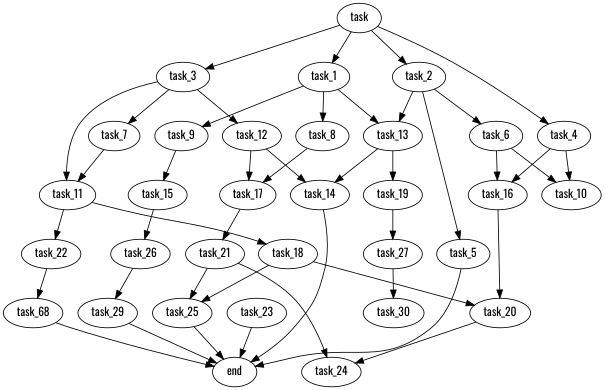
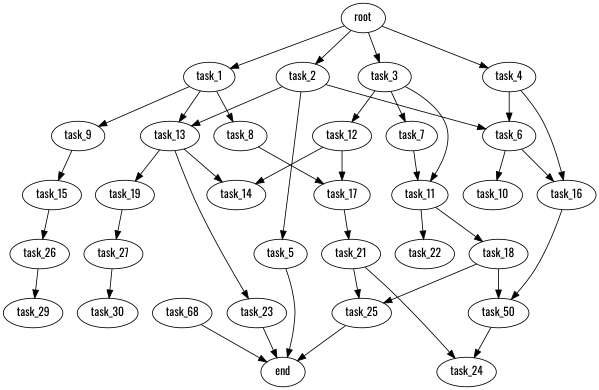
(359, 18) -> (363, 18)
(567, 162) -> (509, 103)
none -> (206, 223)
(43, 279) -> none
(317, 295) -> none
(500, 313) -> (499, 313)
(169, 342) -> none
